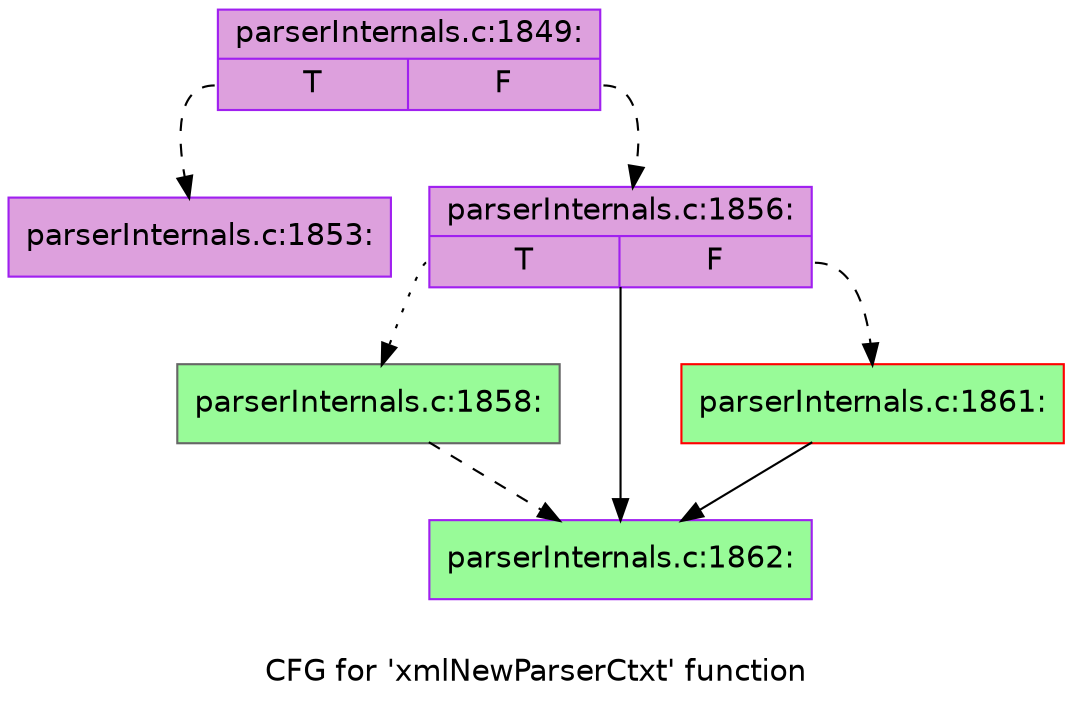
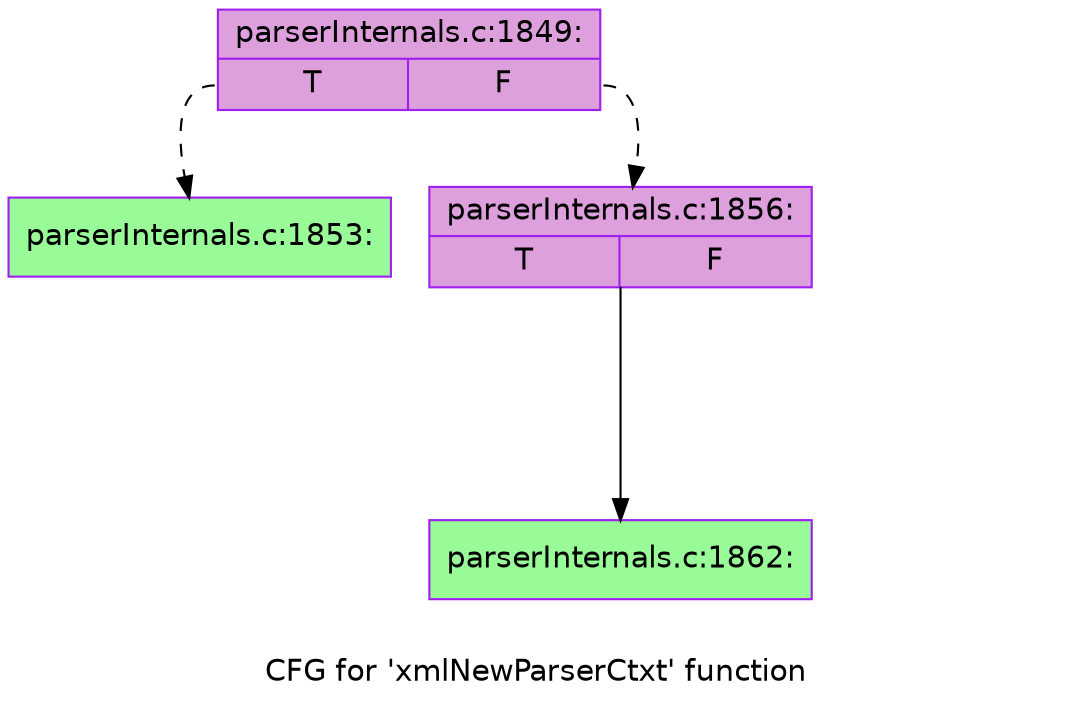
(200, 237) -> (200, 237)
(368, 404) -> none
(873, 404) -> none
